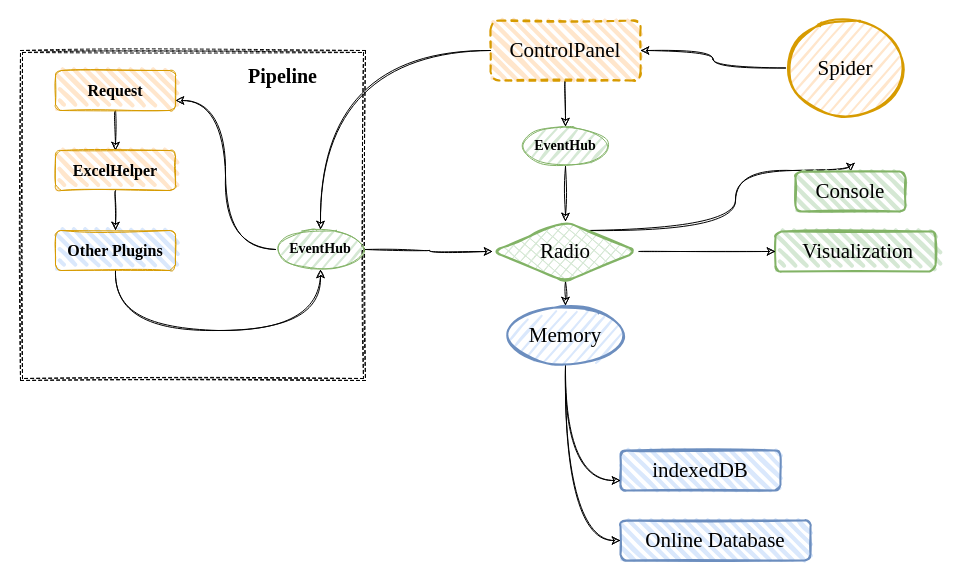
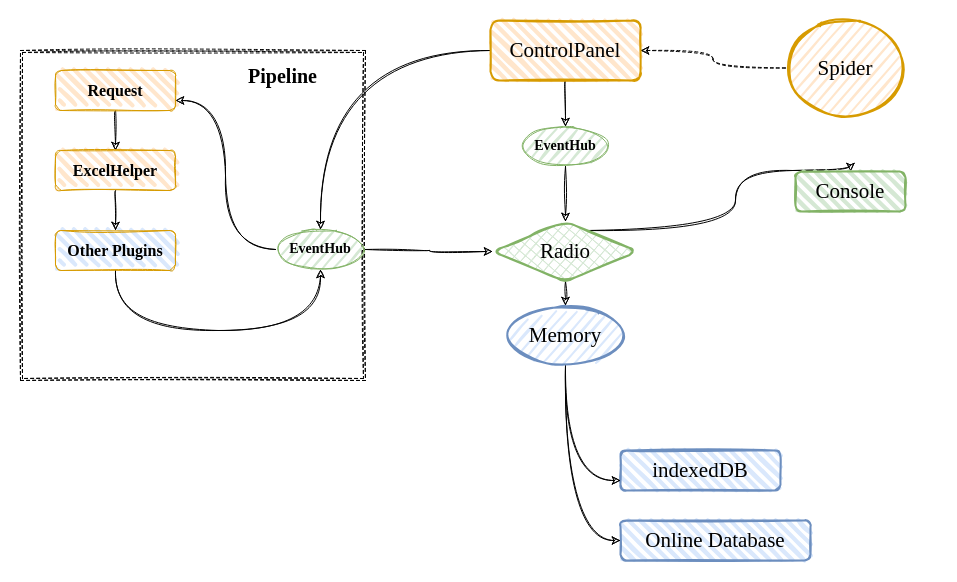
(566, 51) -> (566, 51)
(716, 62) -> (716, 62)
(705, 252) -> none
(856, 252) -> none
